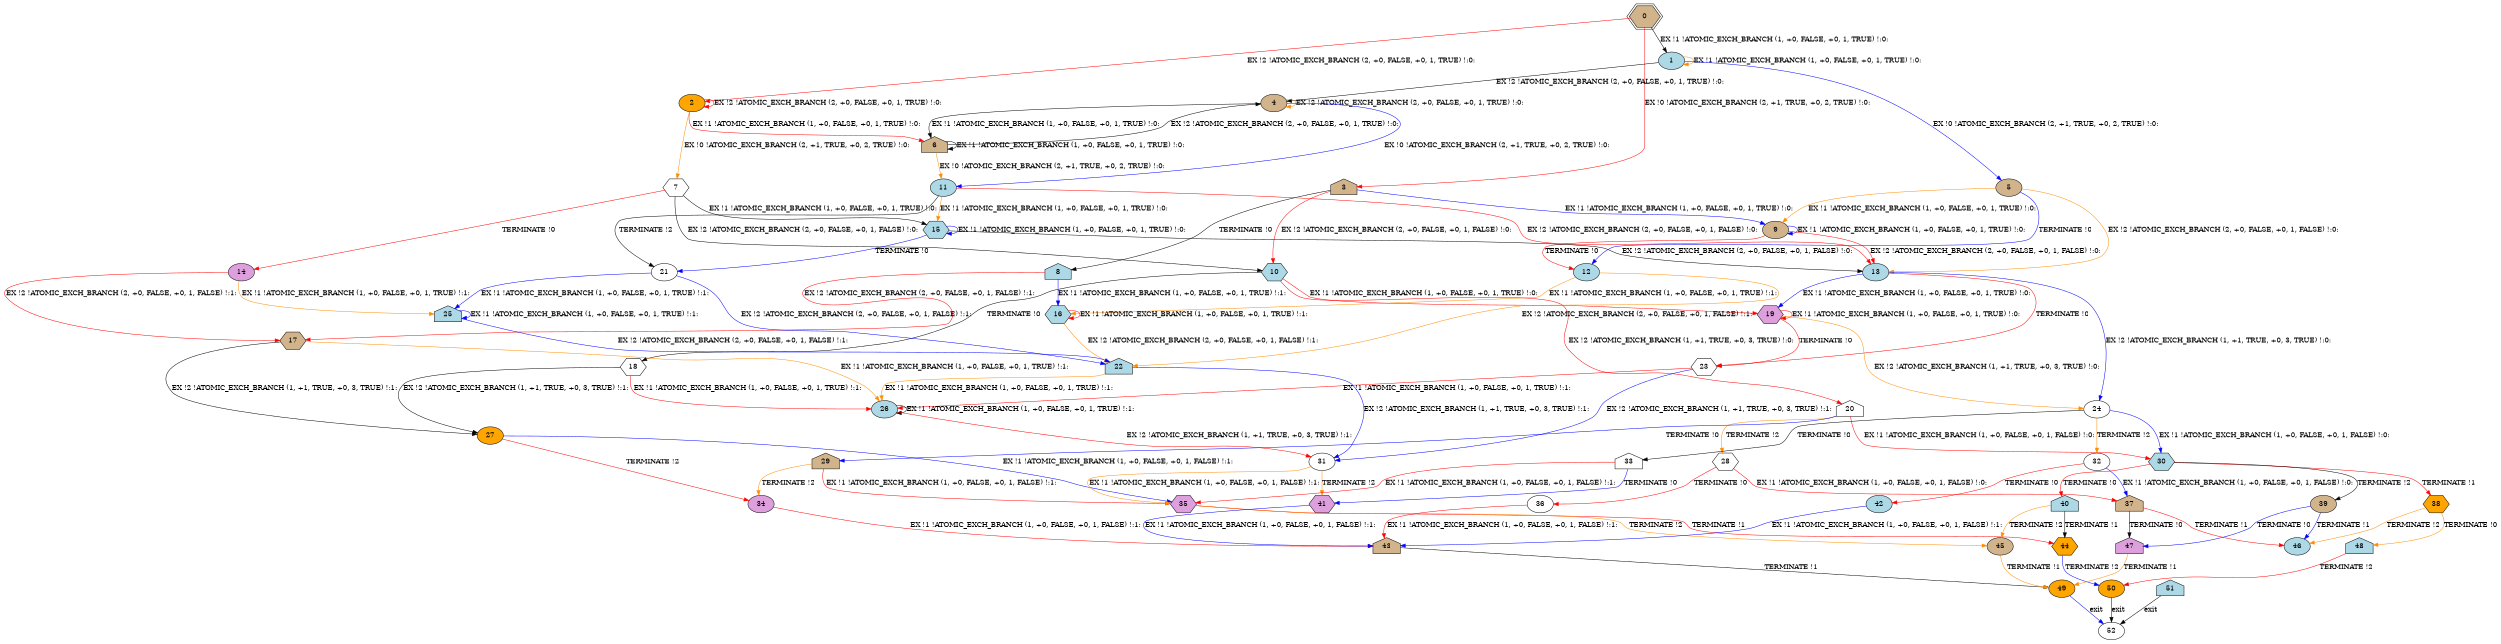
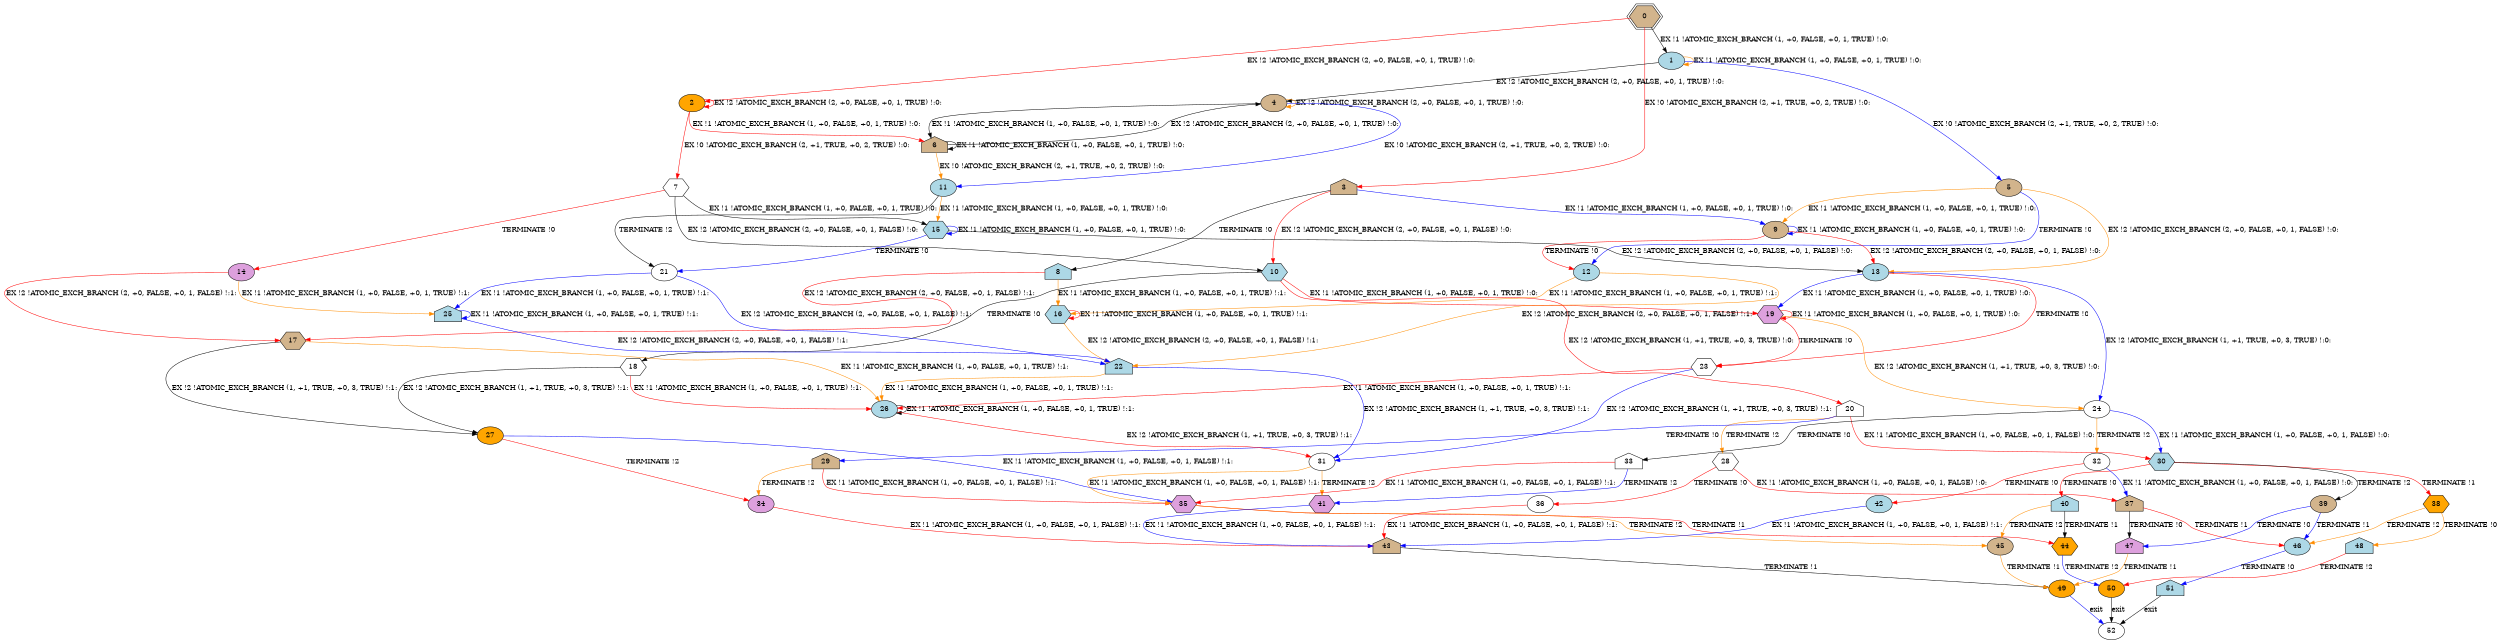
(683, 143) -> (683, 143)
(1420, 206) -> none
(1058, 293) -> (1058, 293)
(1651, 483) -> (1651, 483)
none -> (2236, 567)
